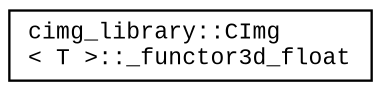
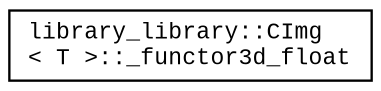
(191, 46) -> (191, 46)
